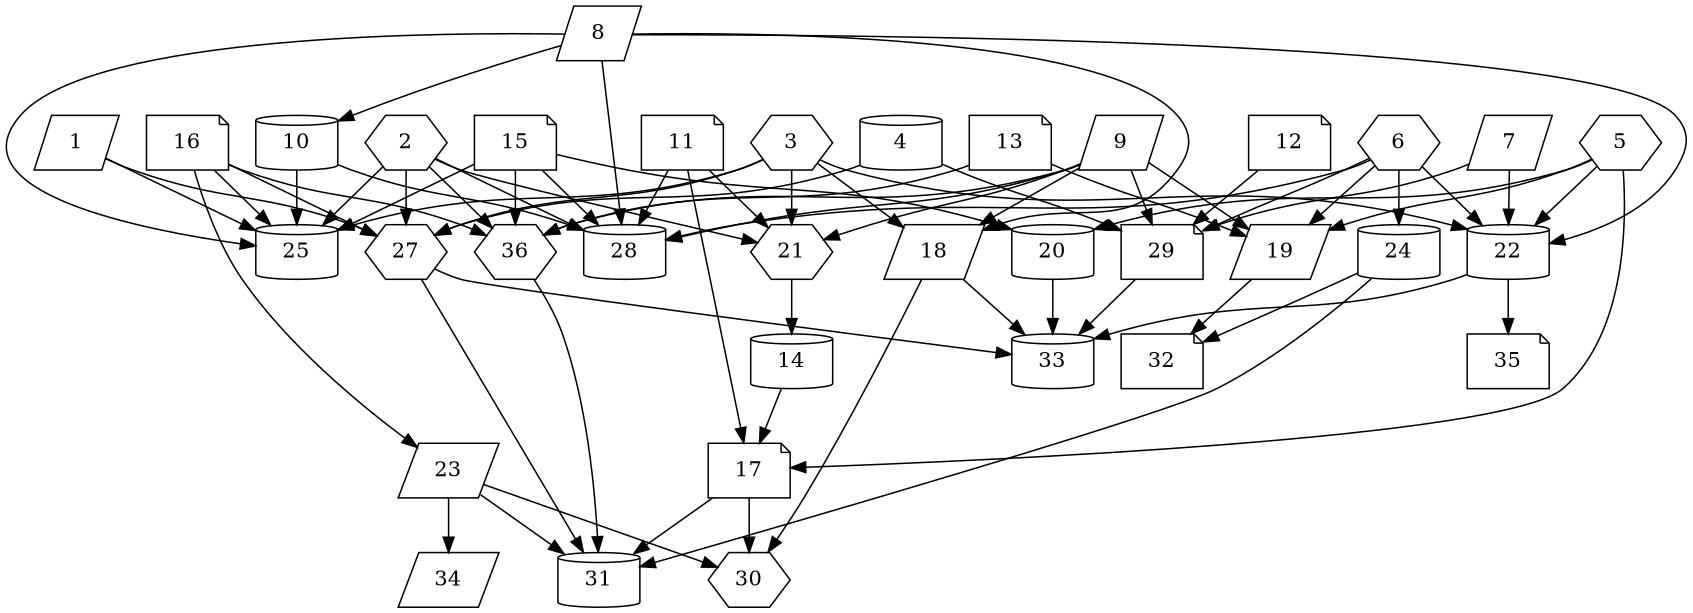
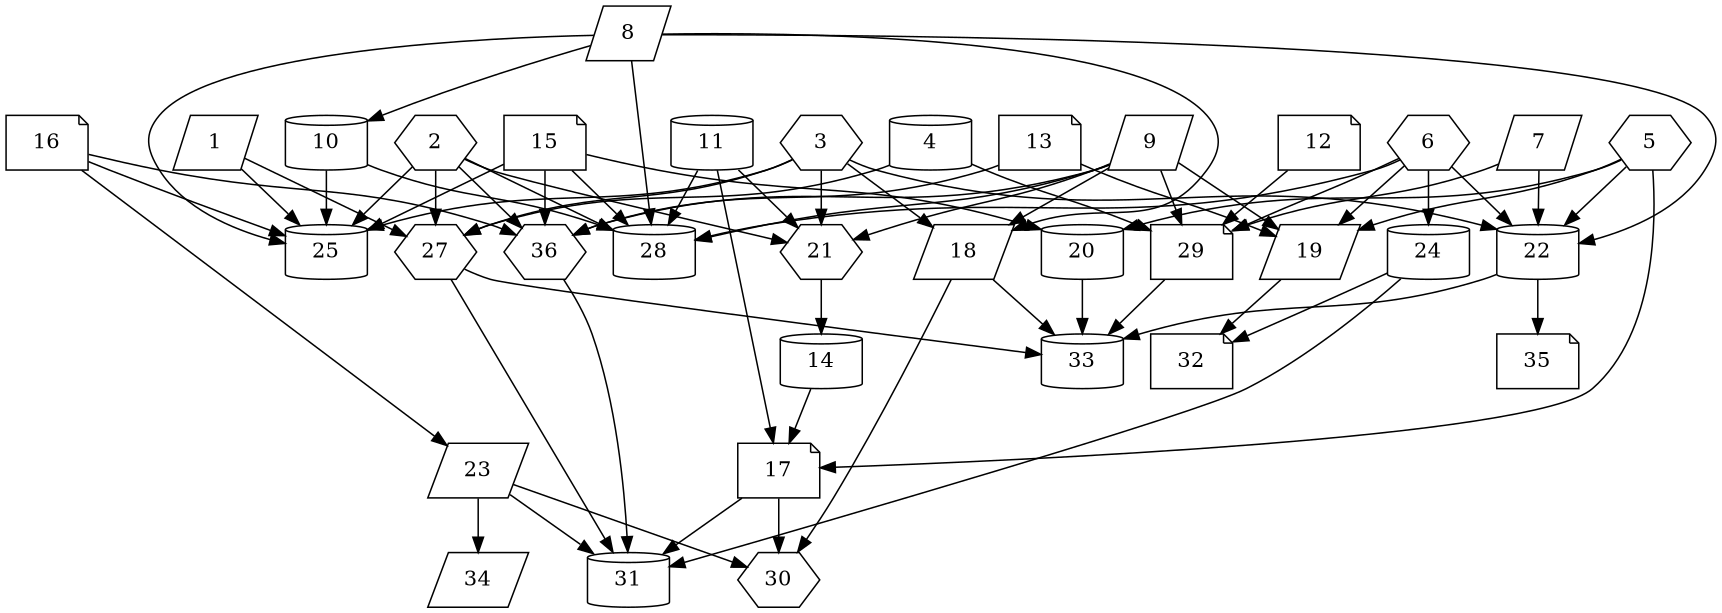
(682, 143) -> (712, 143)
(296, 197) -> none
